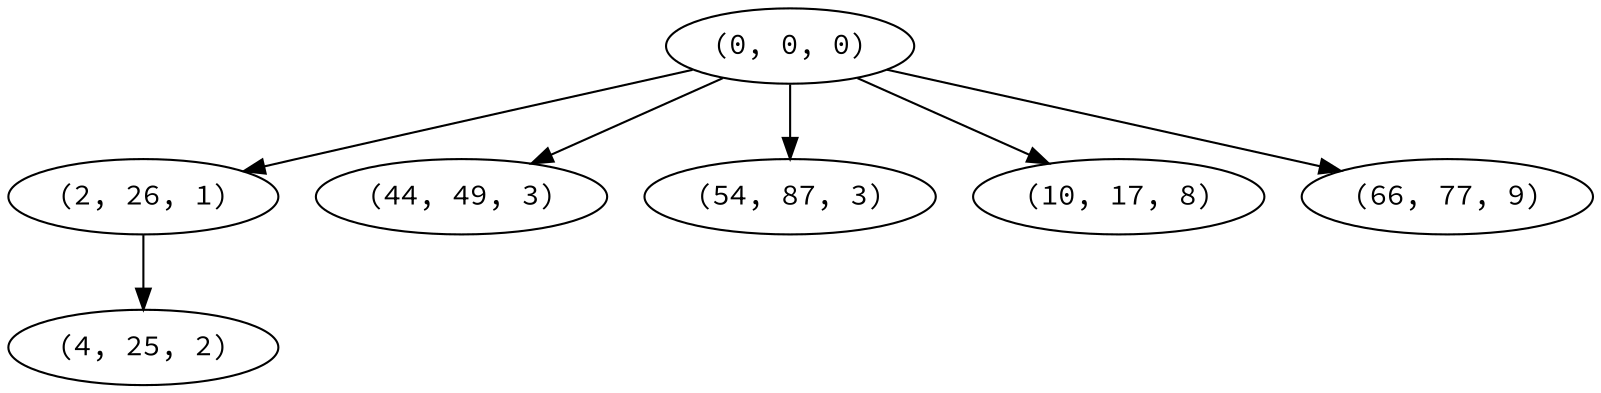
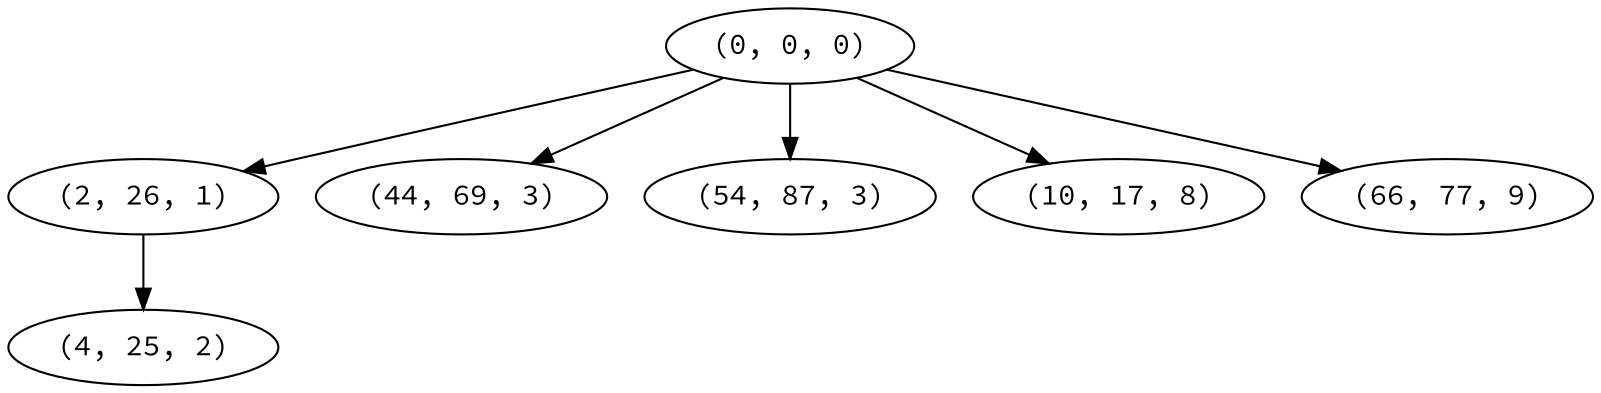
(462, 197) -> (462, 197)
